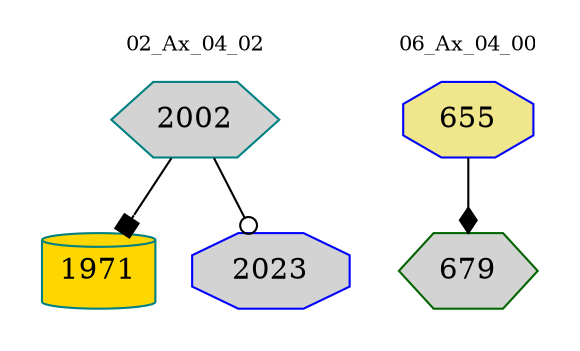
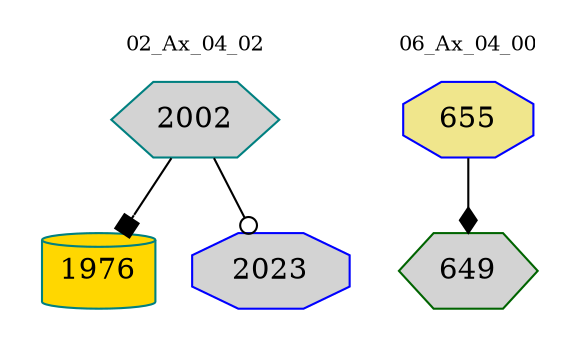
(99, 271) -> (99, 271)
(468, 271) -> (468, 271)
